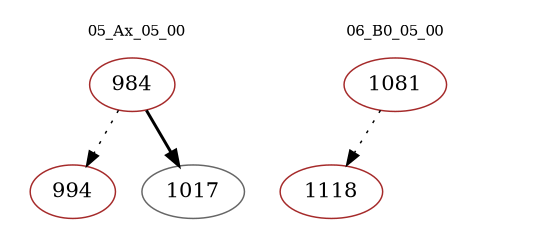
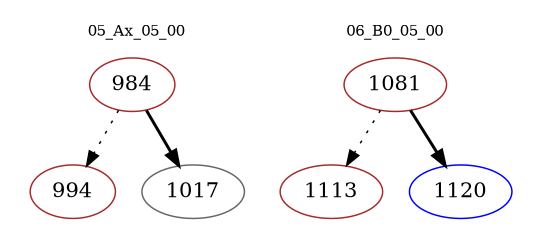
(331, 192) -> (331, 192)
none -> (461, 192)
